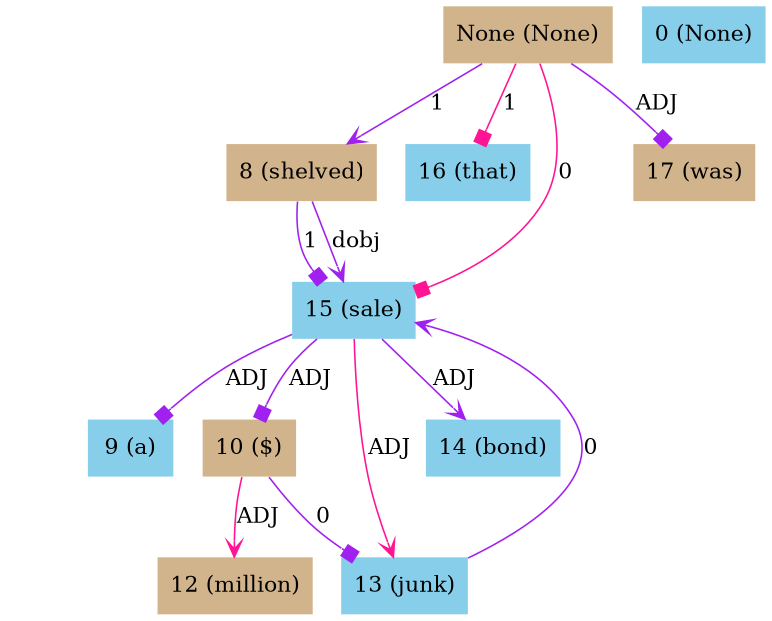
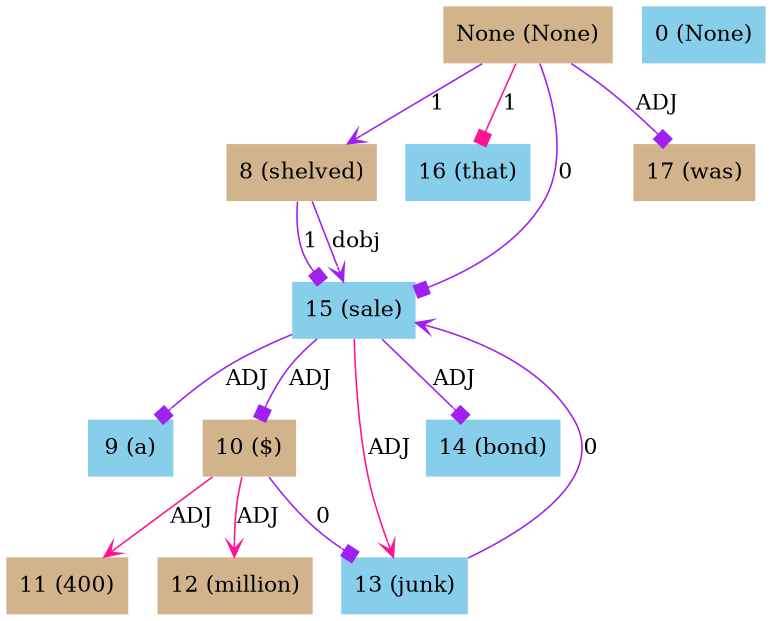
(543, 202) -> (543, 202)
(418, 373) -> (418, 373)
none -> (67, 586)
